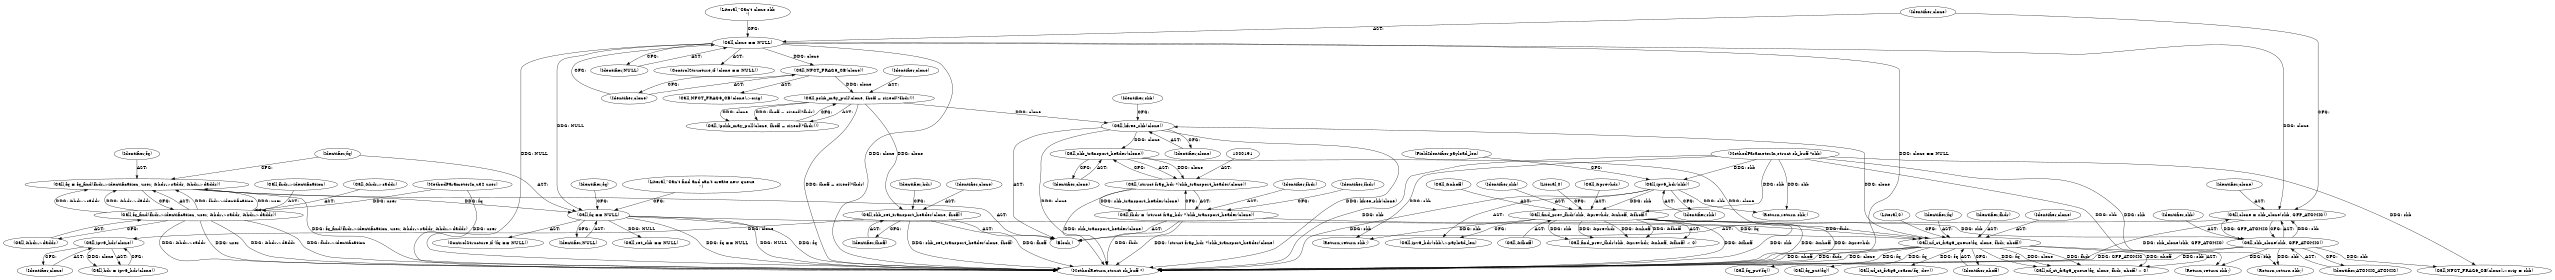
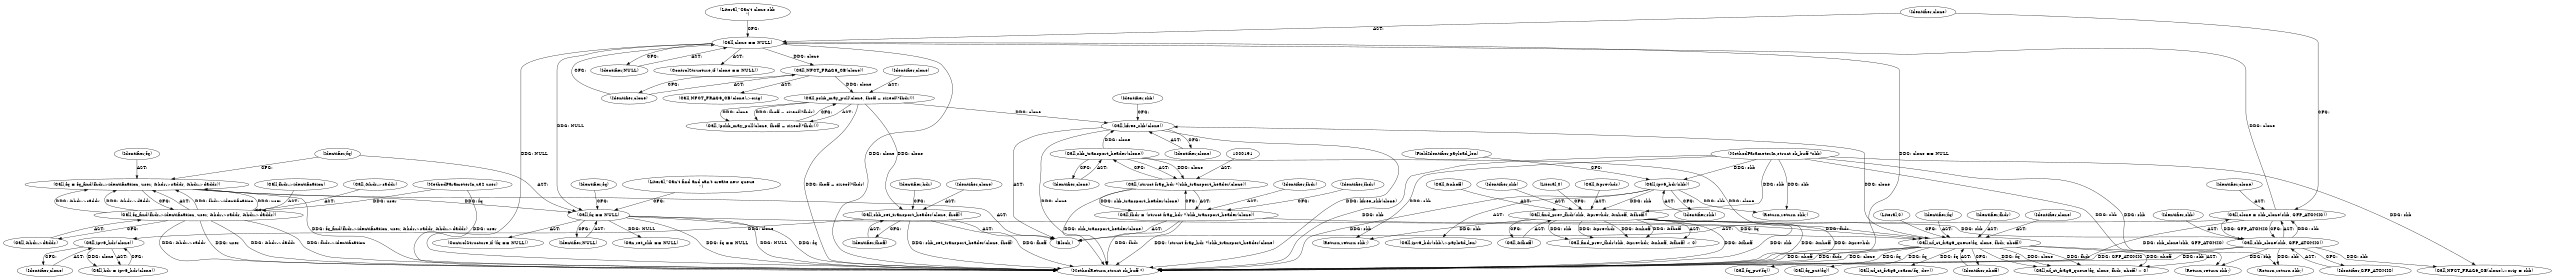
(1607, 47) -> (1752, 51)
(1132, 141) -> (1104, 139)
(1498, 226) -> (1511, 226)
(651, 243) -> (651, 243)
(2365, 271) -> (2365, 271)
